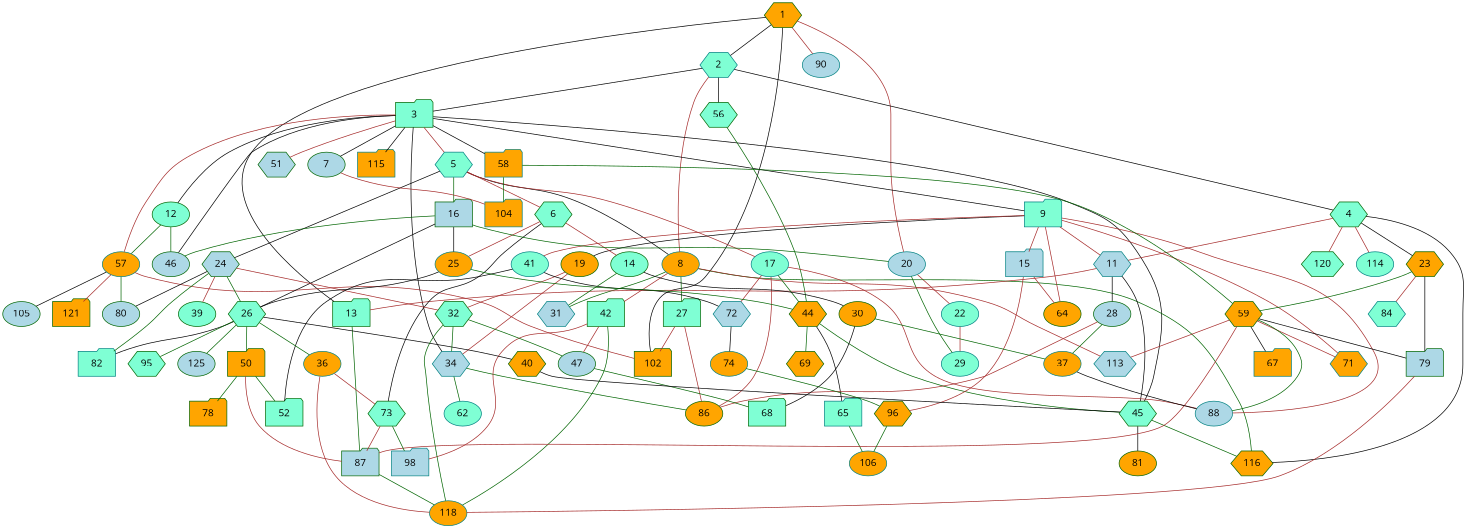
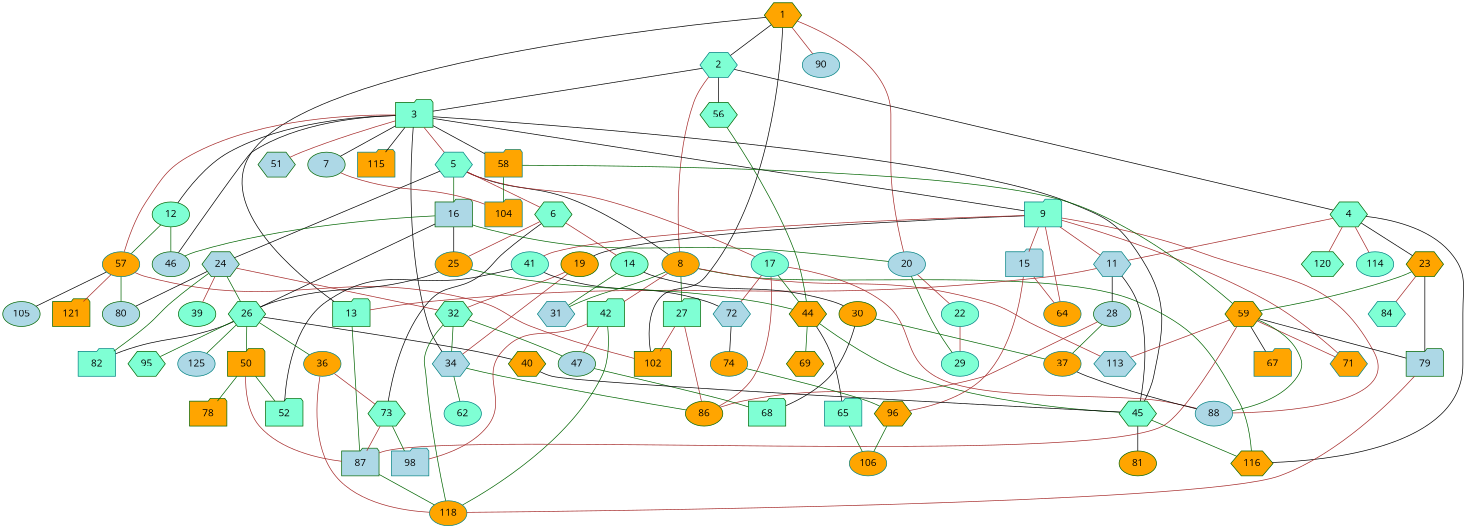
(1062, 314) -> (1062, 314)
(196, 364) -> (196, 364)
